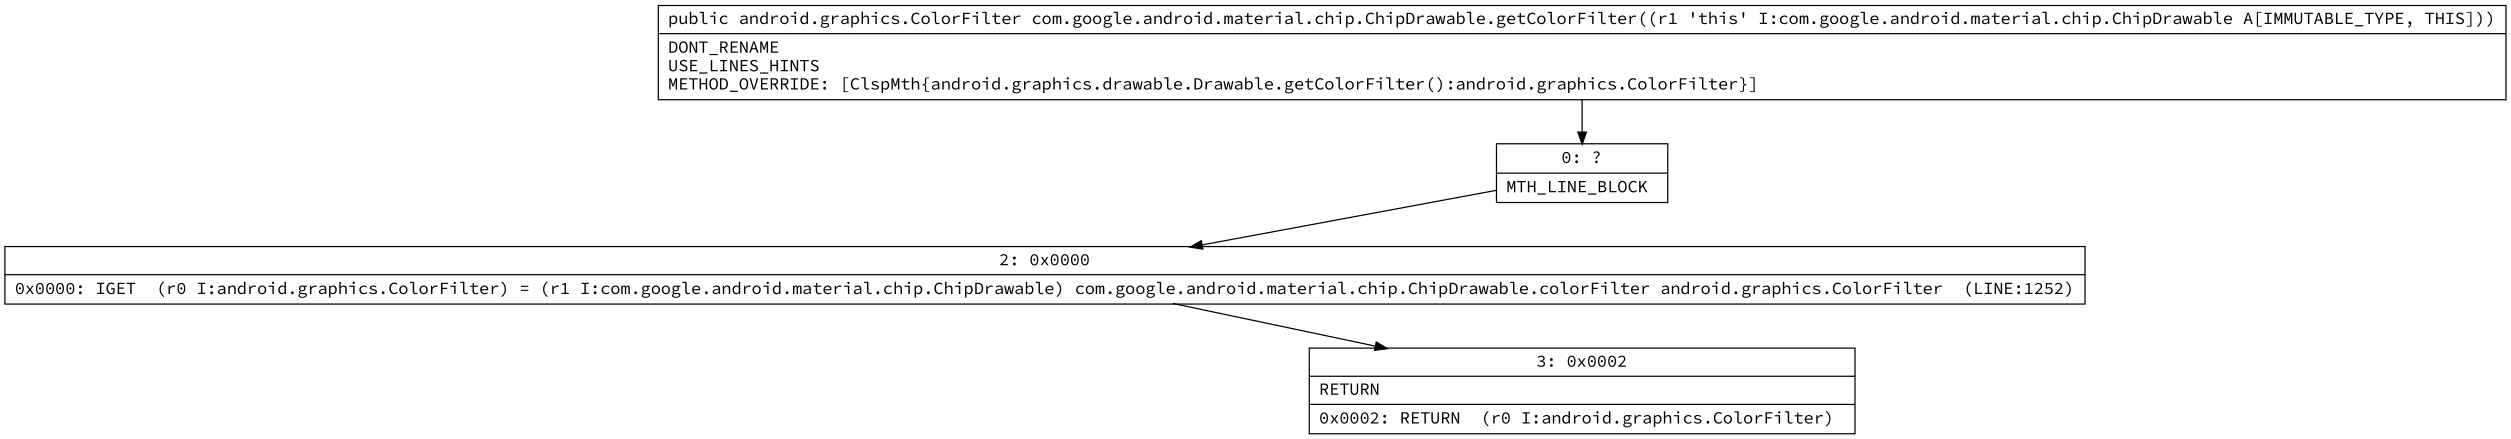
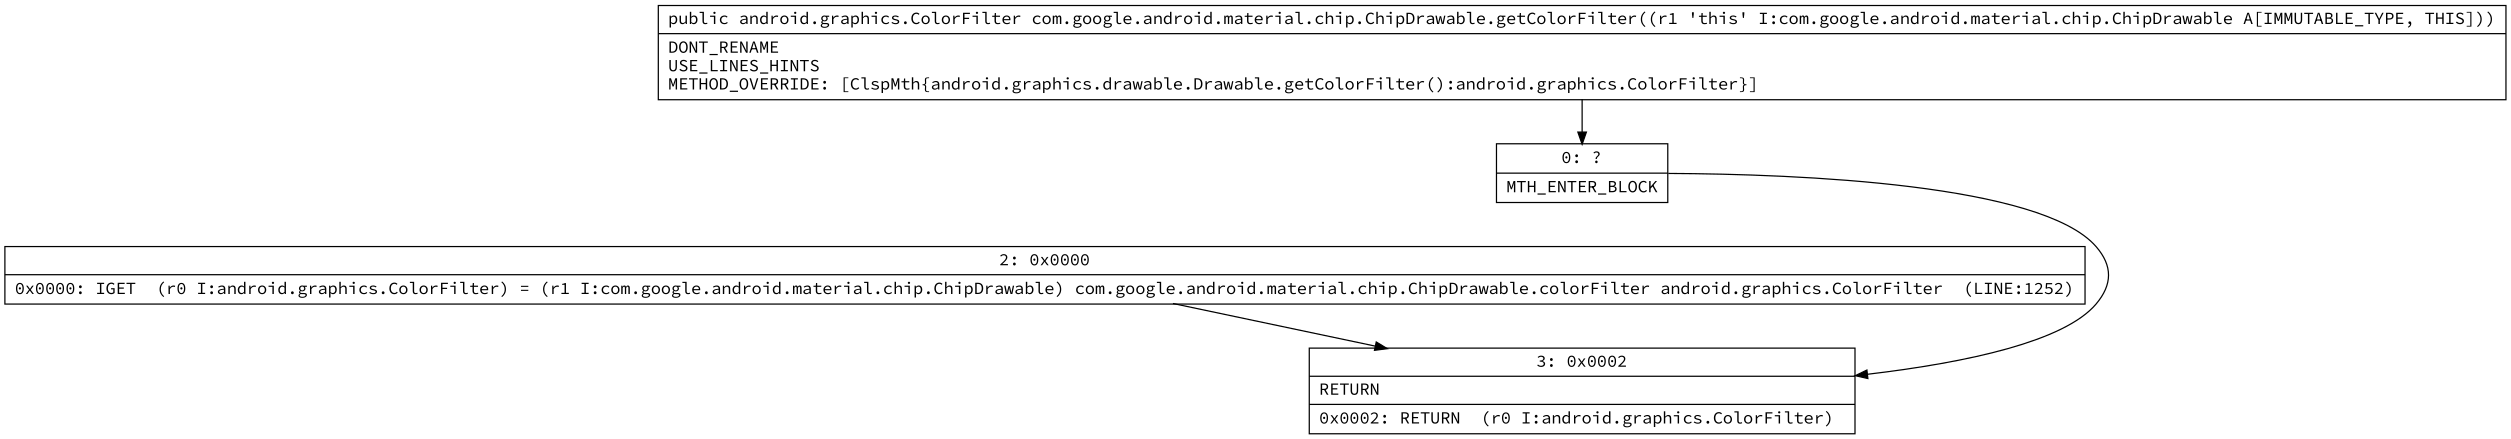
(1577, 187) -> (1582, 187)
(1349, 218) -> (2038, 214)
